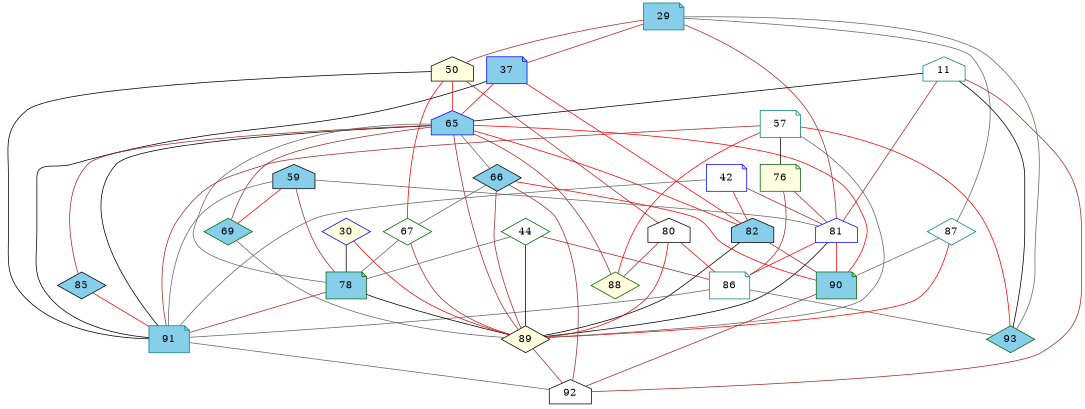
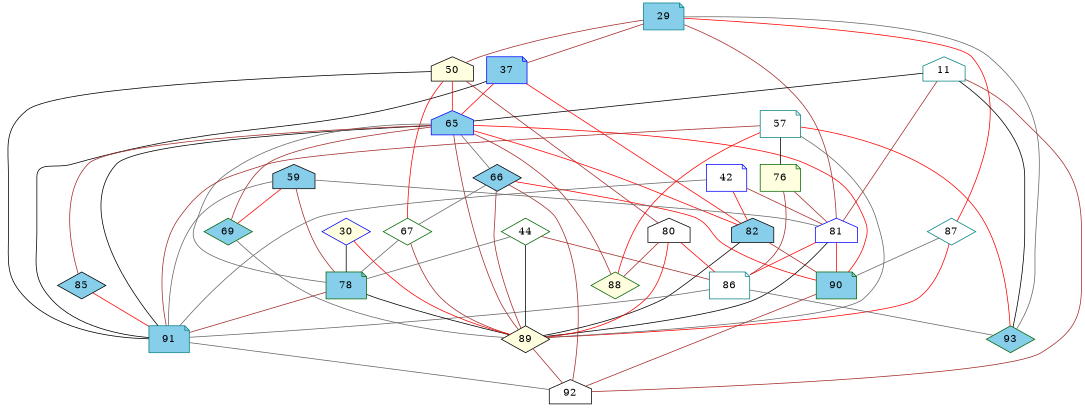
(916, 40) -> (916, 40)
